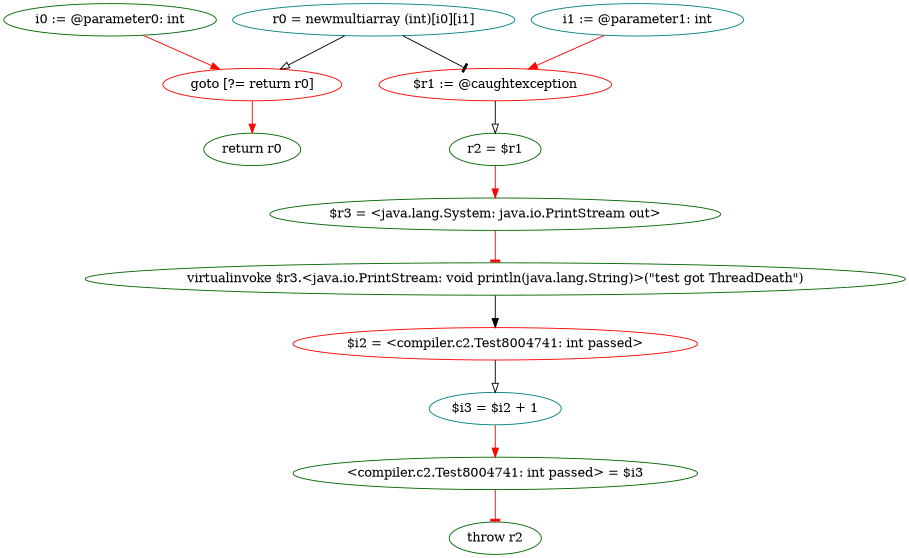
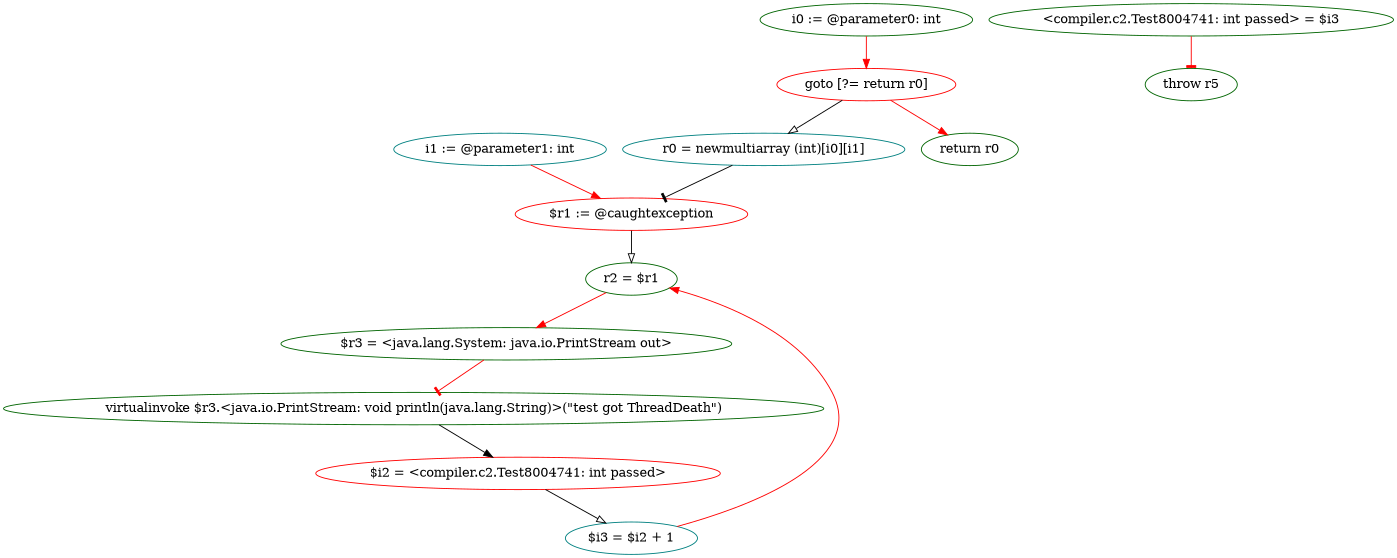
(317, 50) -> (819, 114)
(495, 437) -> (838, 413)
(495, 538) -> (1191, 85)
